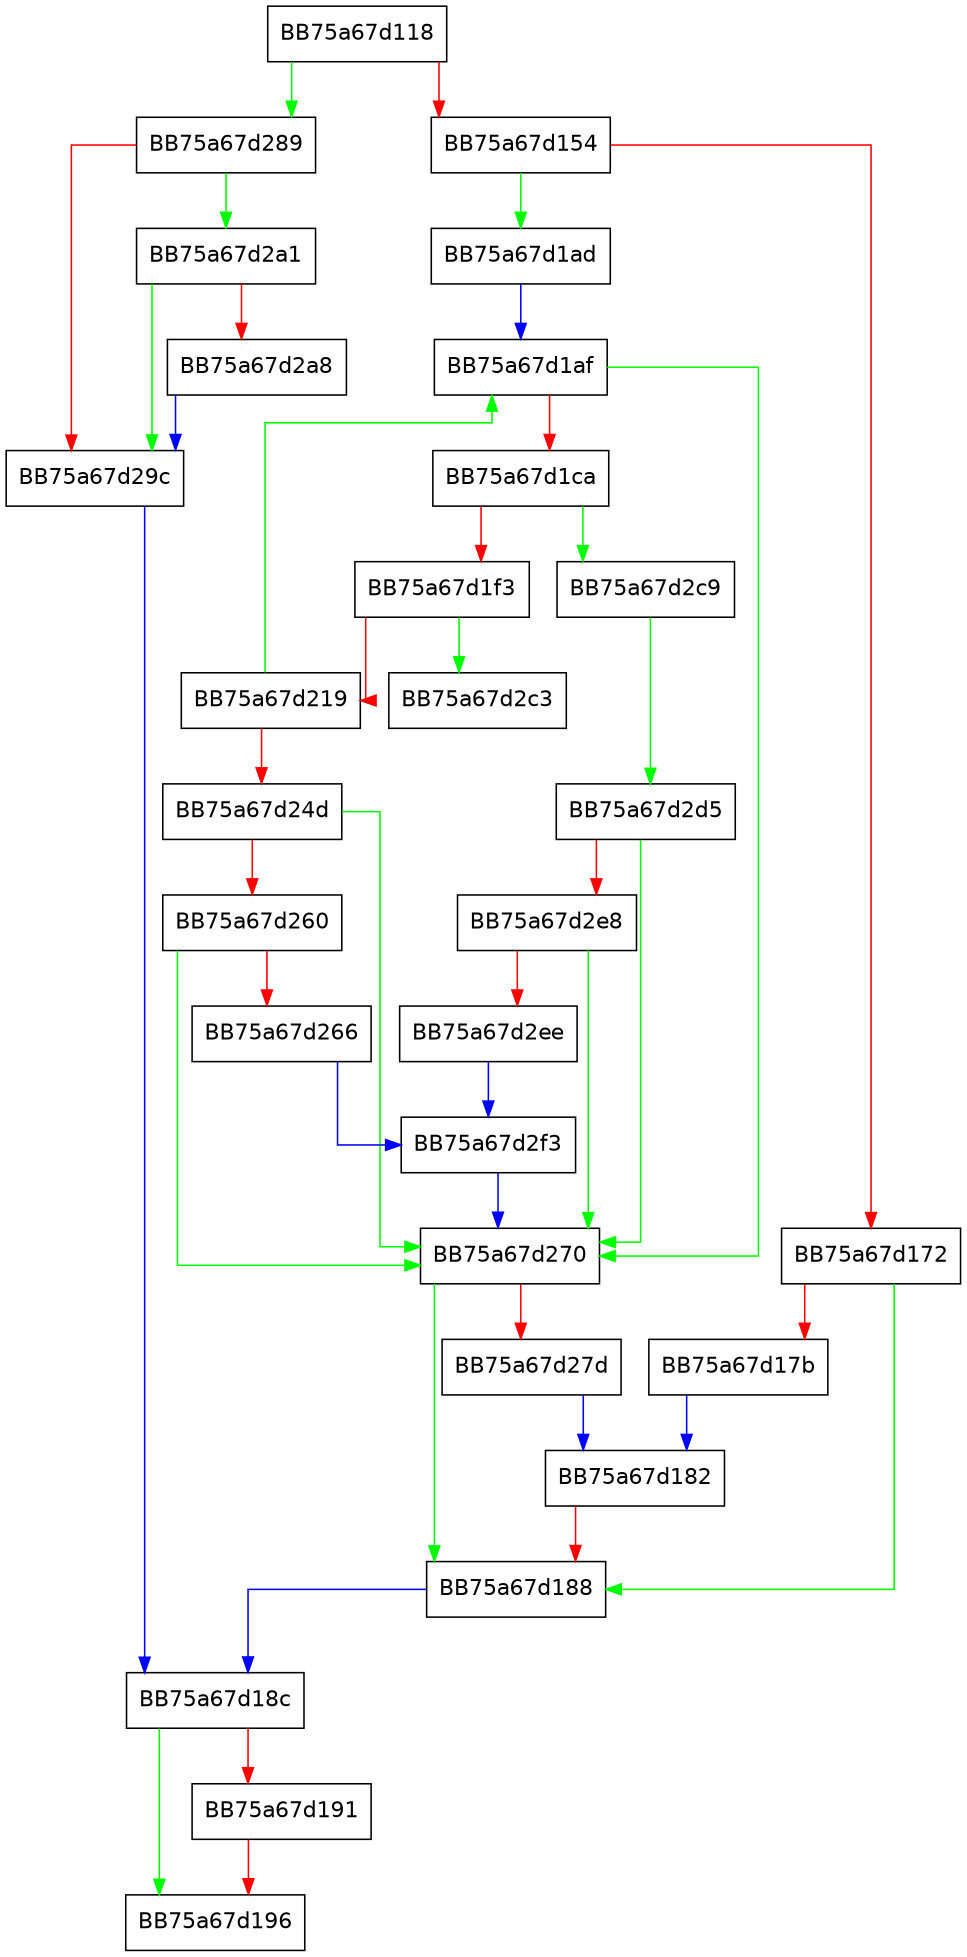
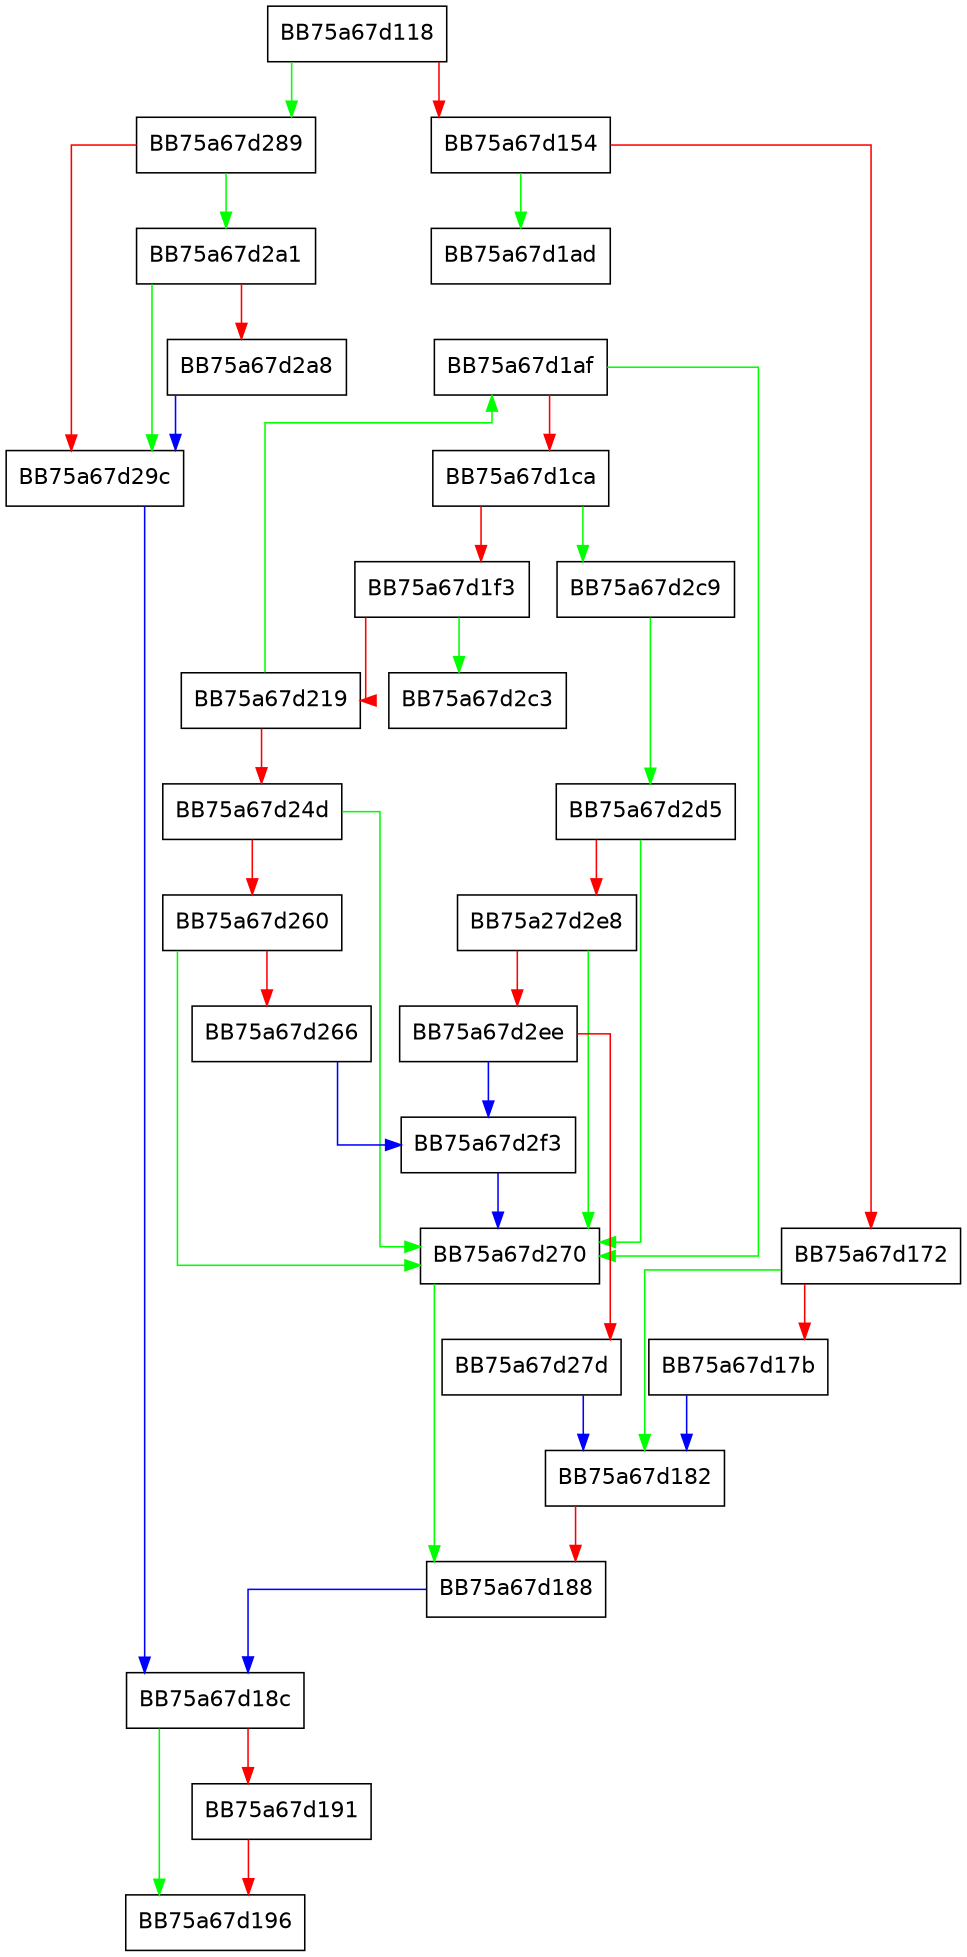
(521, 304) -> none
(547, 923) -> (547, 923)
(521, 1304) -> (610, 1163)
(894, 1573) -> (645, 1284)
